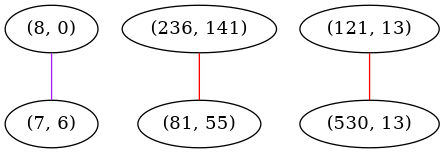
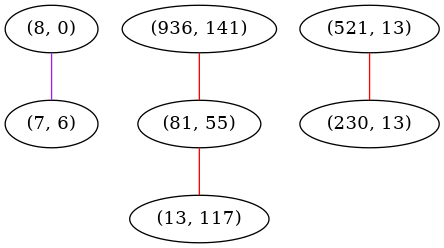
(199, 29) -> (199, 29)
(370, 29) -> (370, 29)
(370, 124) -> (370, 124)
none -> (199, 219)
